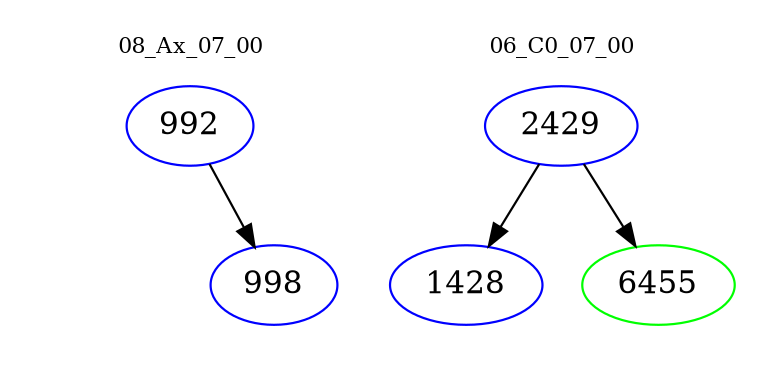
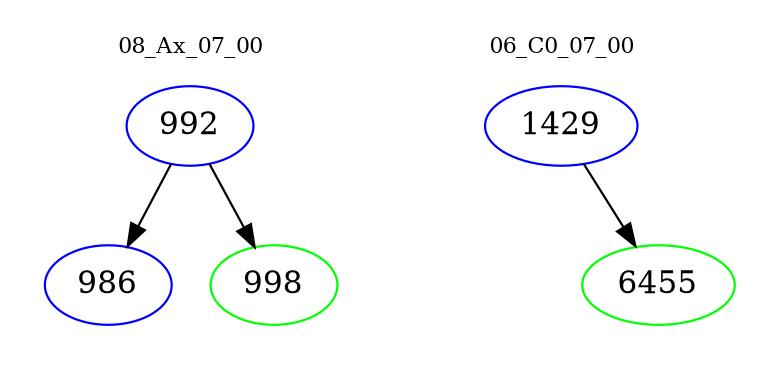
(561, 126) -> (561, 126)
none -> (108, 285)
(274, 285) -> (274, 285)
(466, 285) -> none
